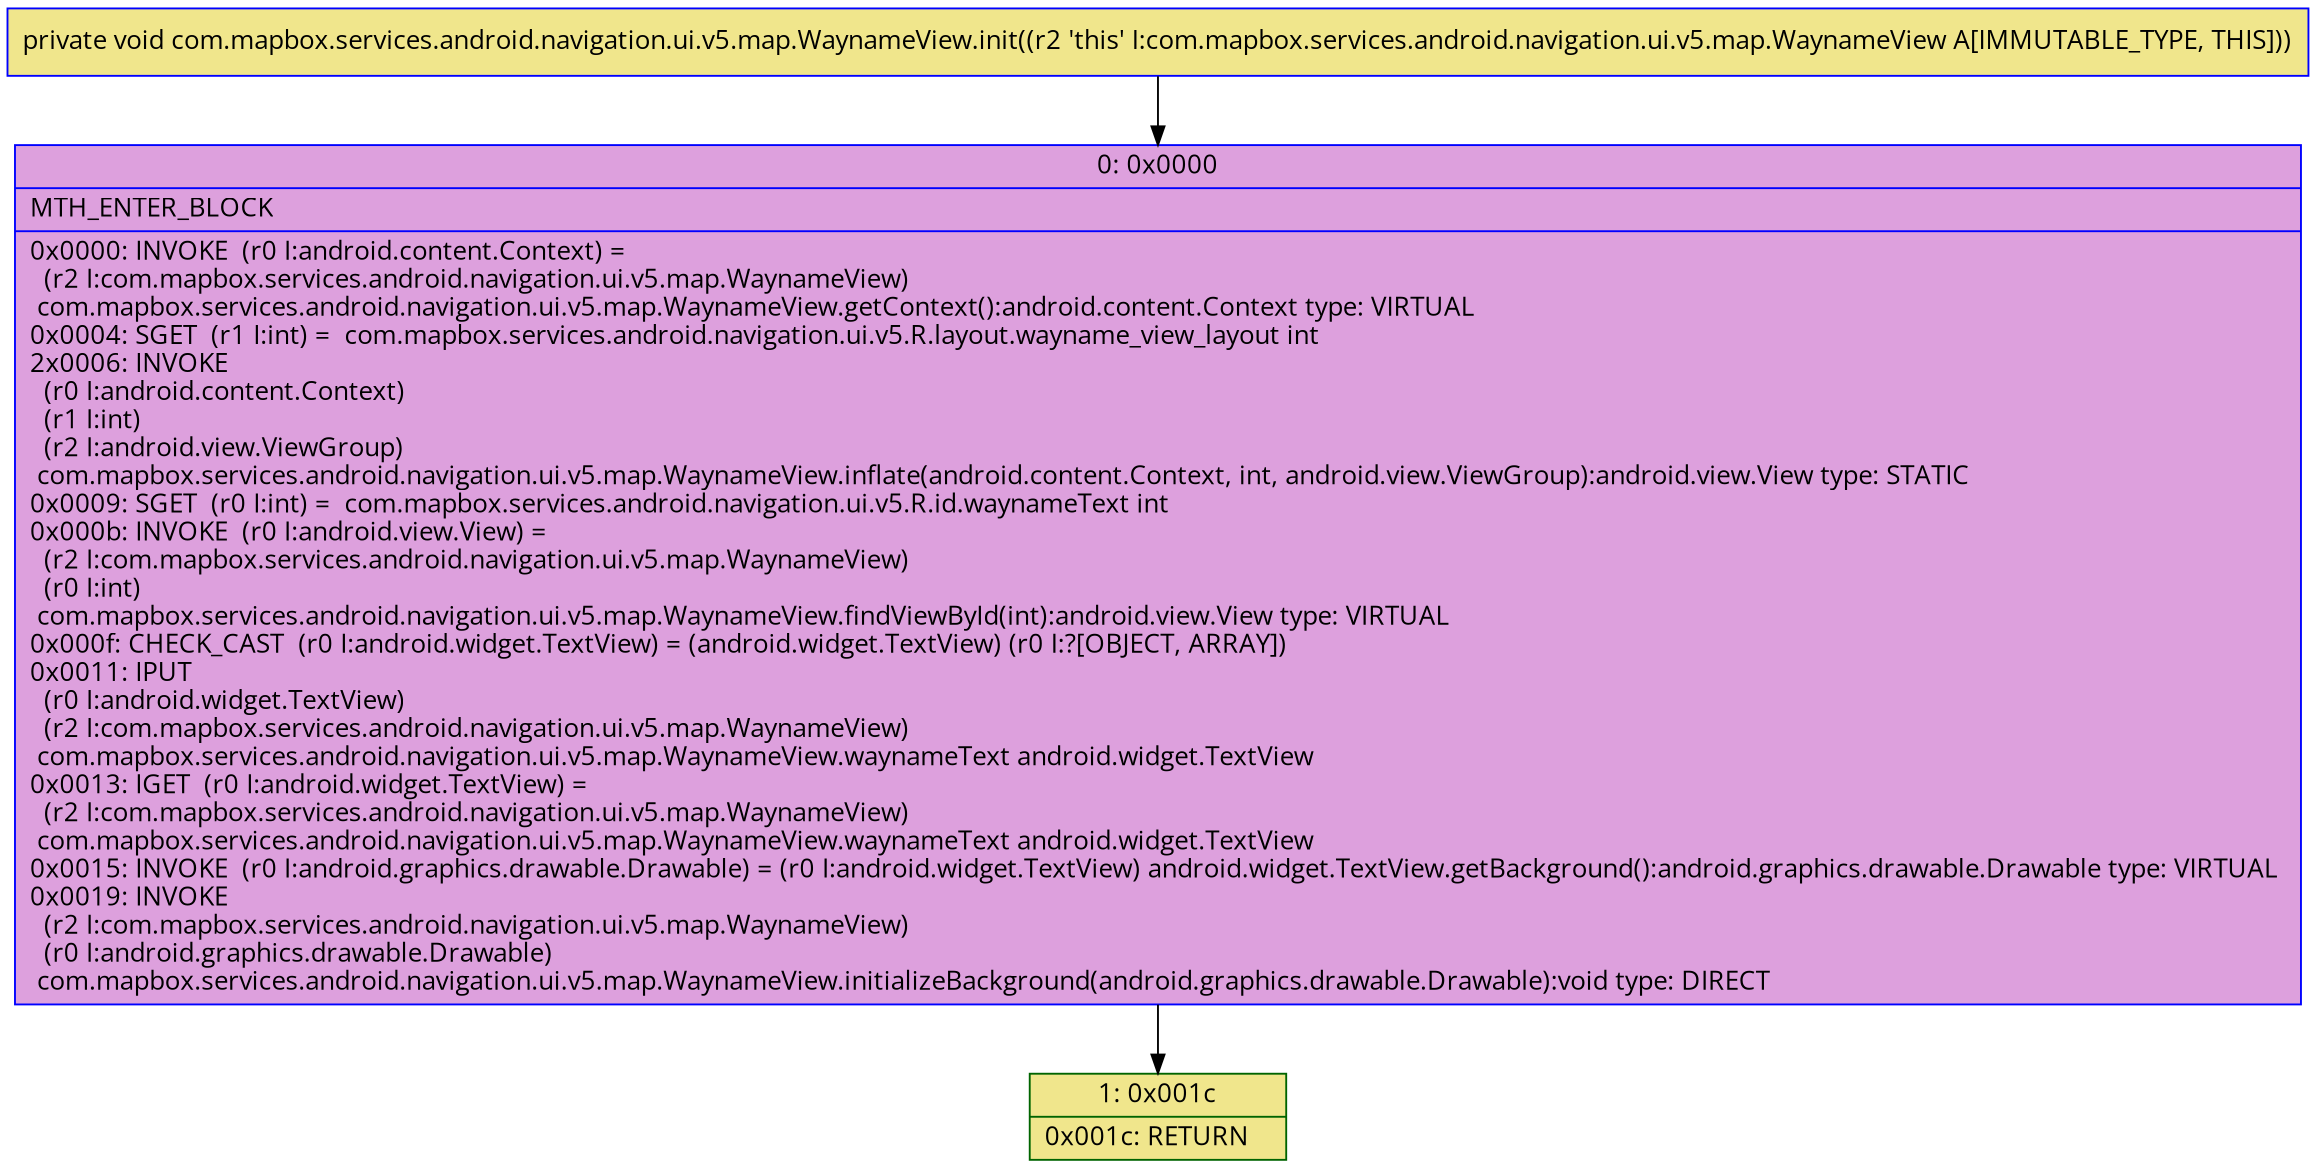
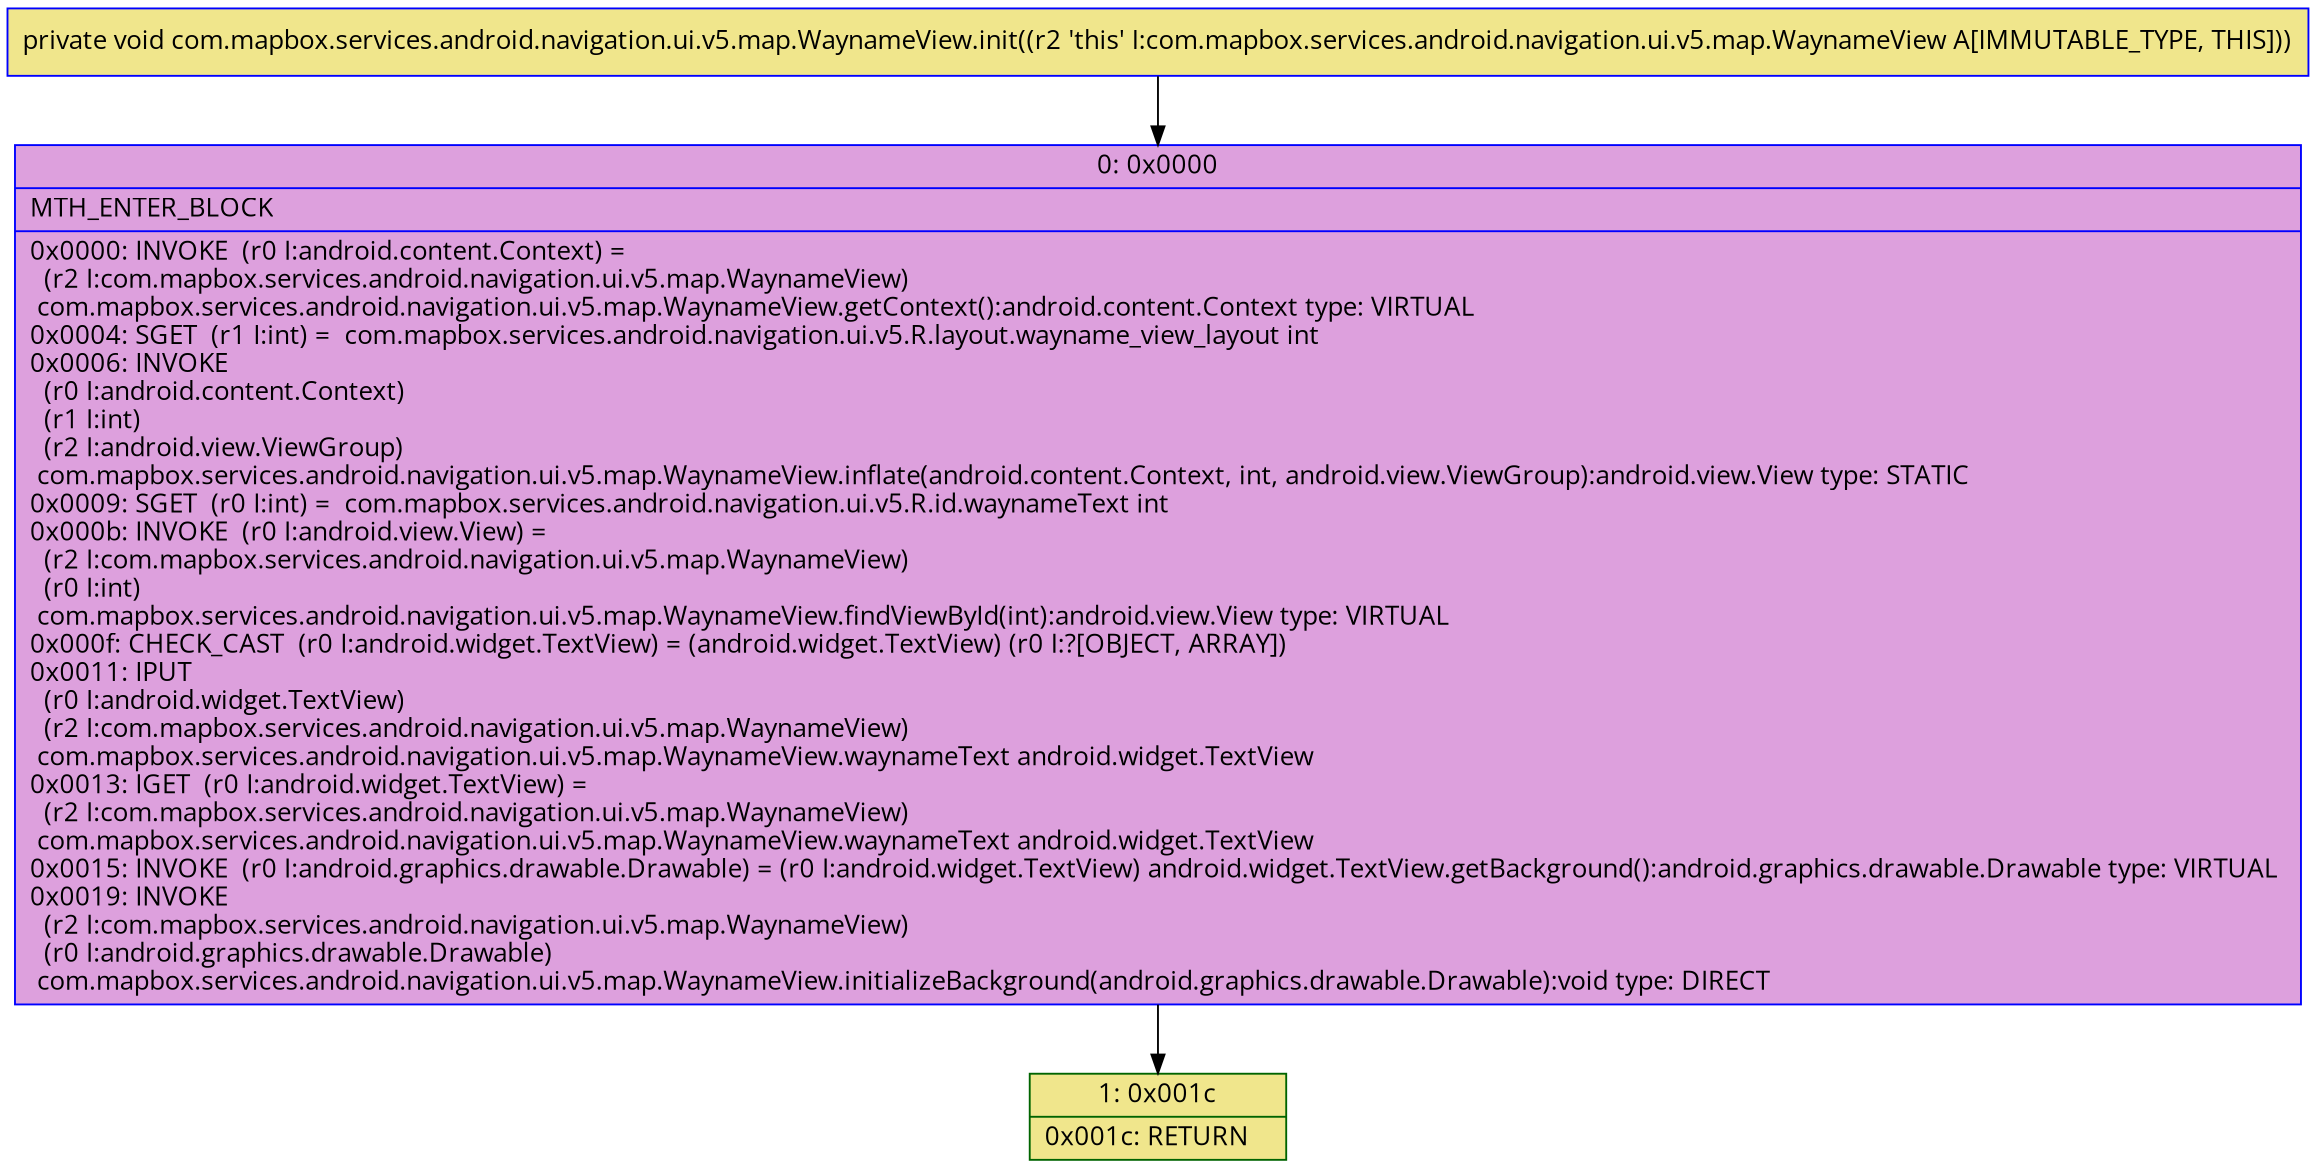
(137, 364) -> (137, 364)
